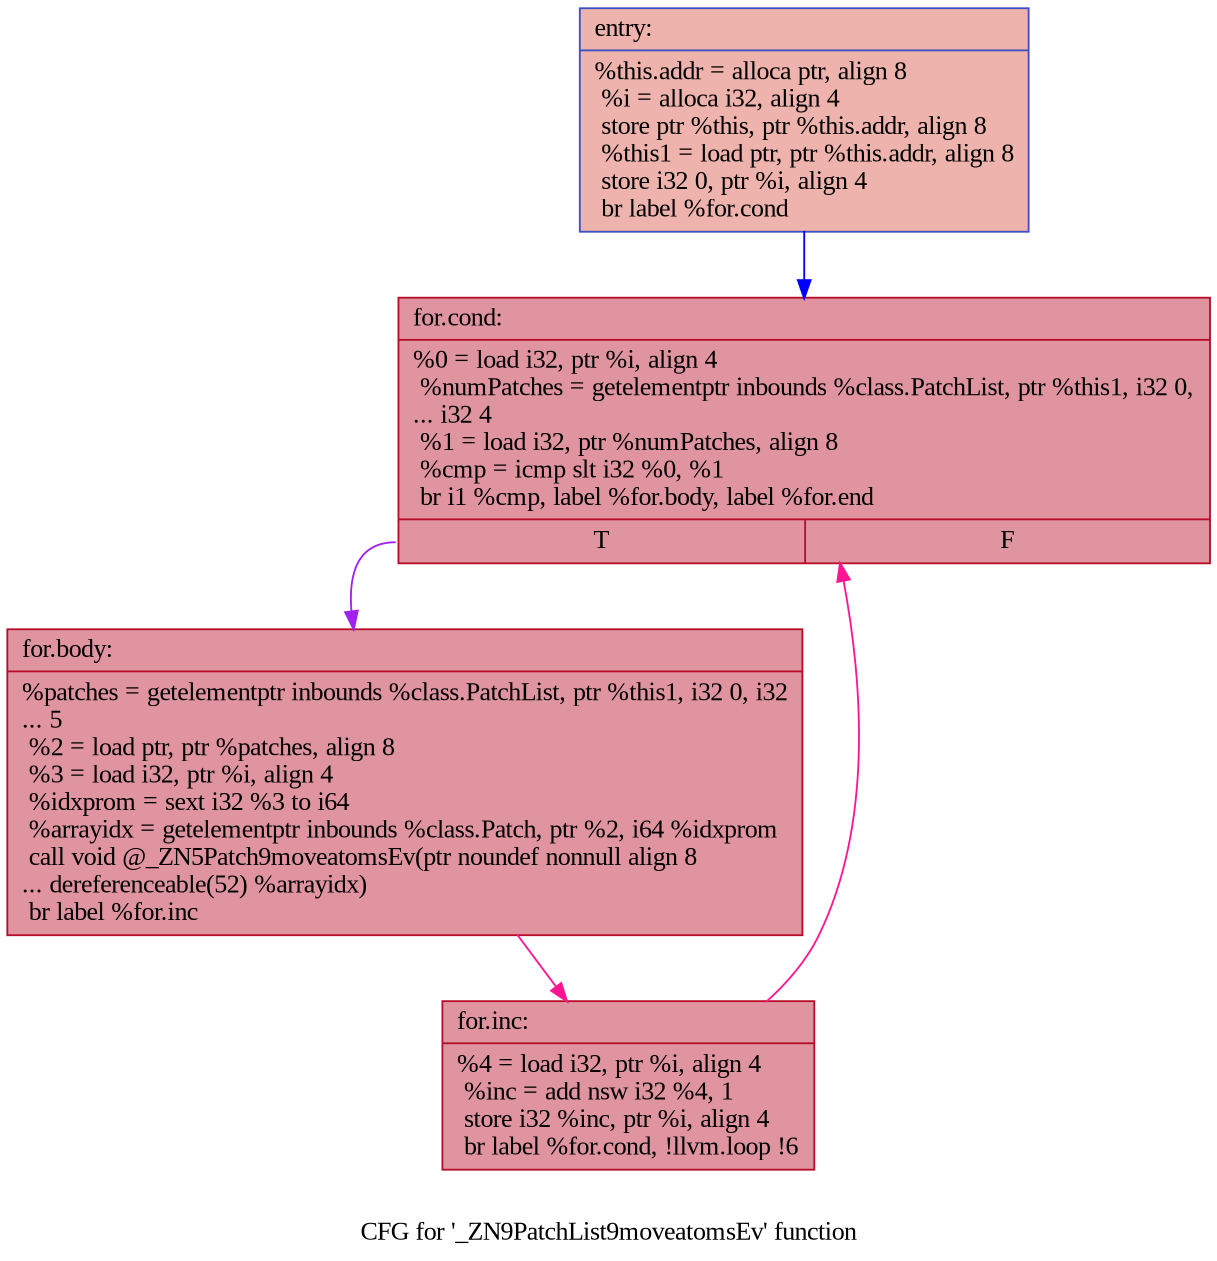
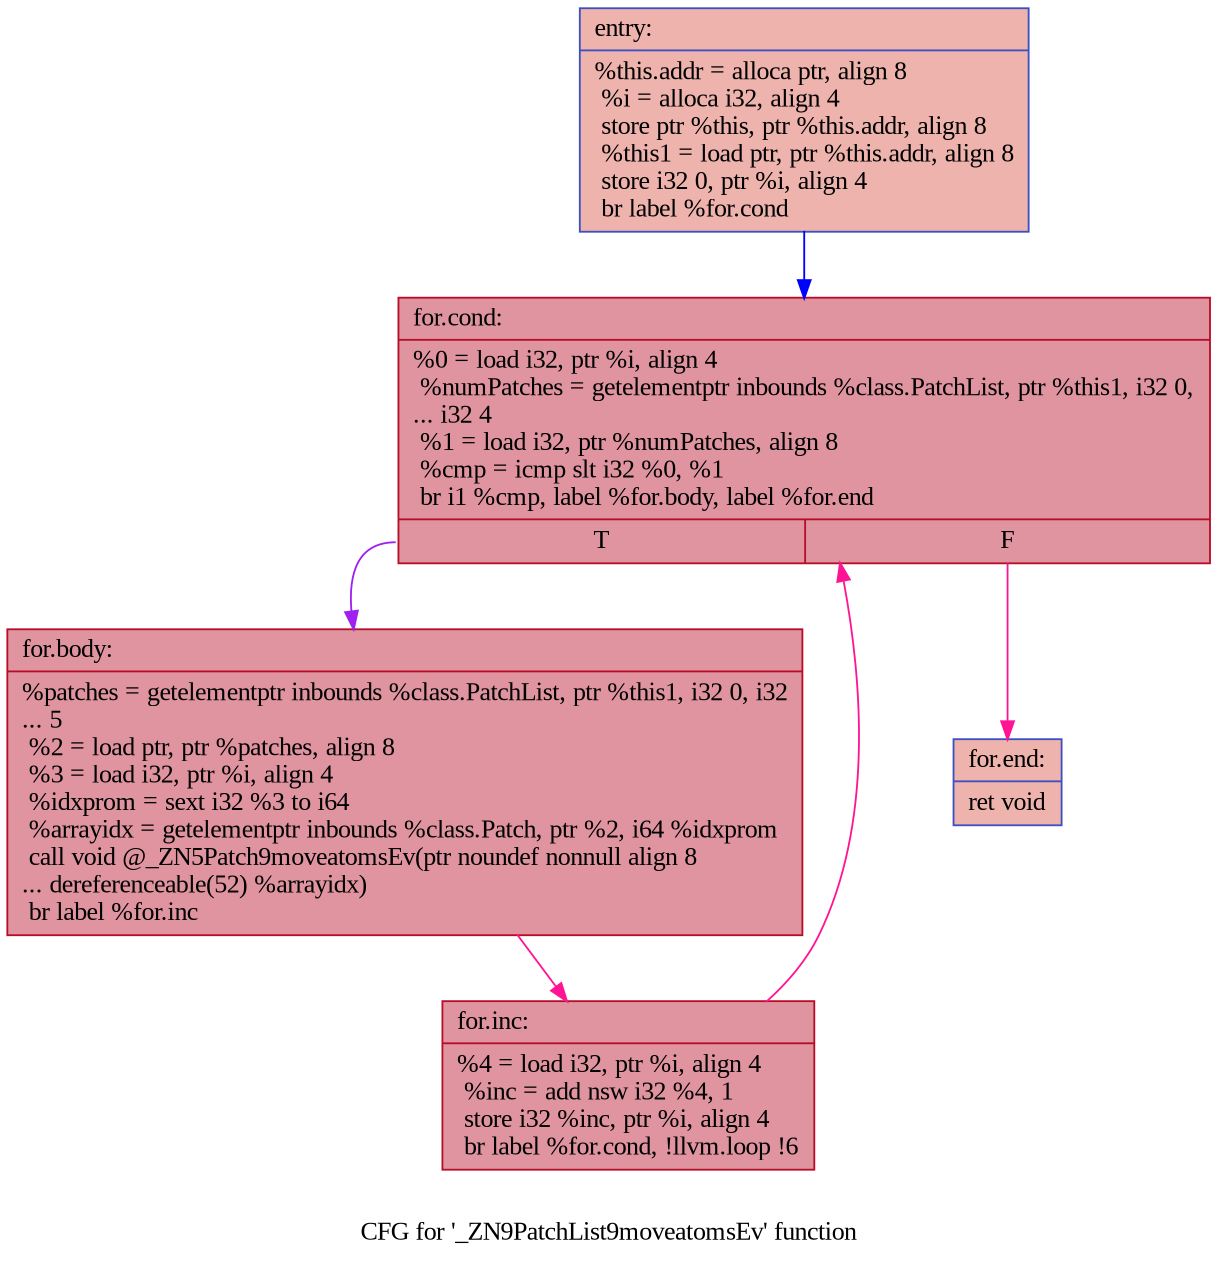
none -> (1008, 782)
